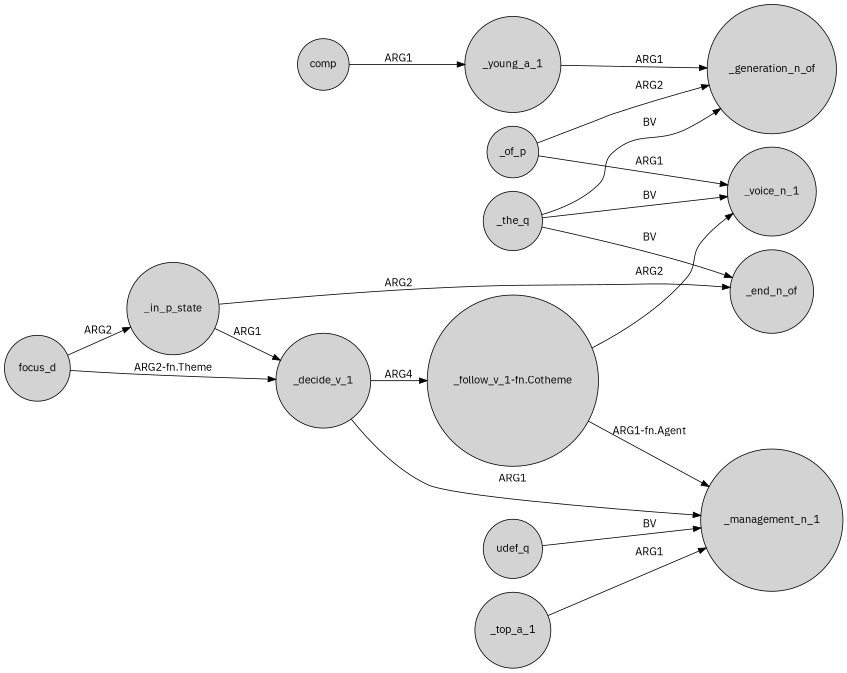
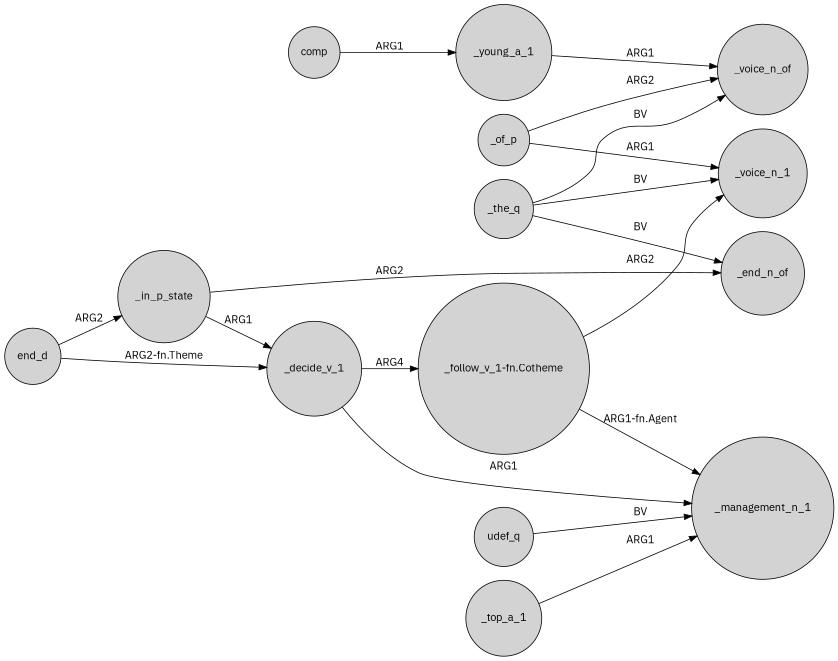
(772, 69) -> (763, 70)
(37, 368) -> (33, 356)
